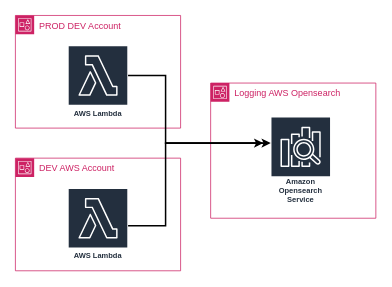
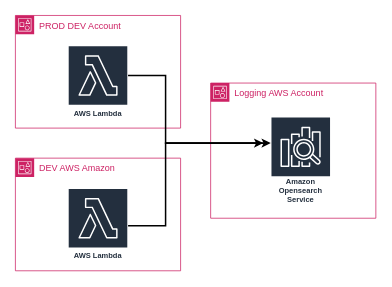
(286, 94) -> (279, 94)
(75, 169) -> (72, 169)
